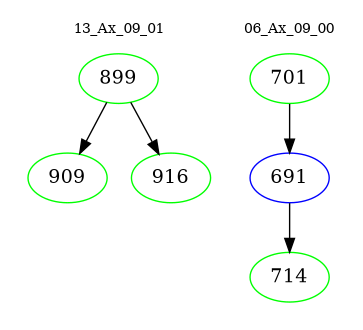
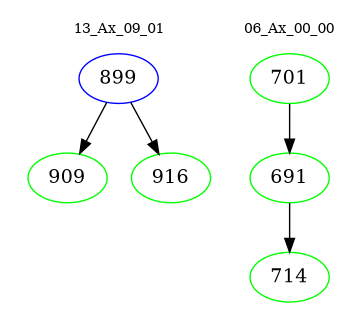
(290, 30) -> (290, 30)
(119, 79) -> (119, 79)
(290, 178) -> (290, 178)
